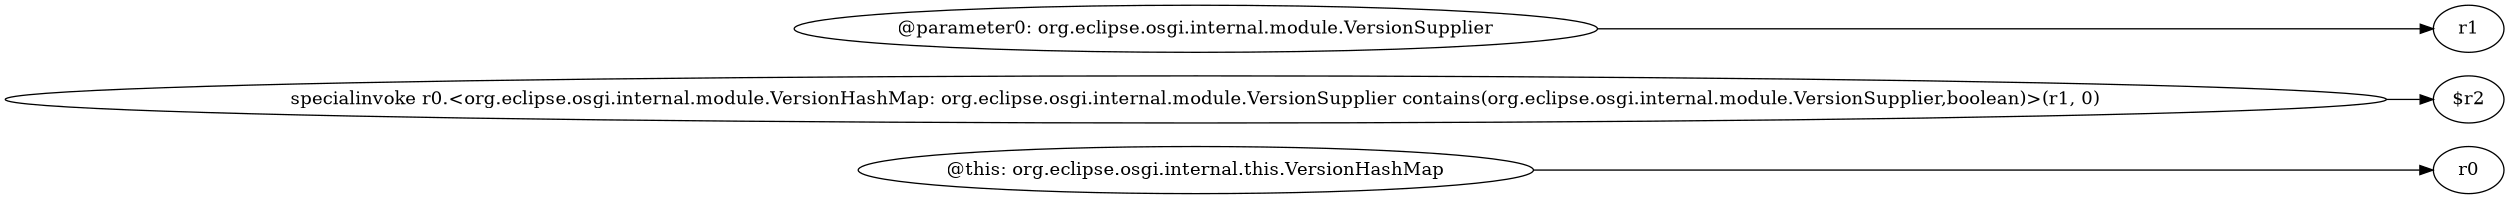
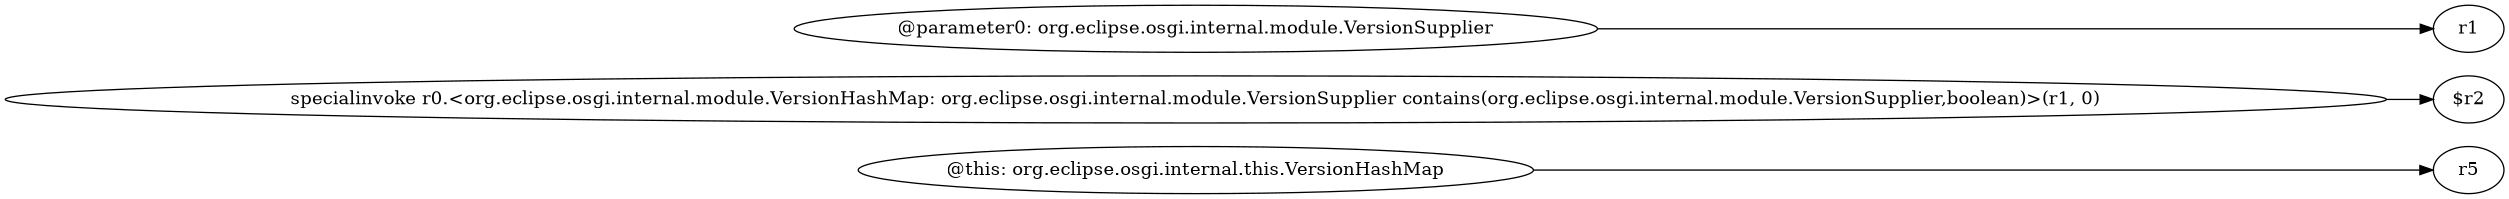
(2469, 170) -> (2469, 170)
